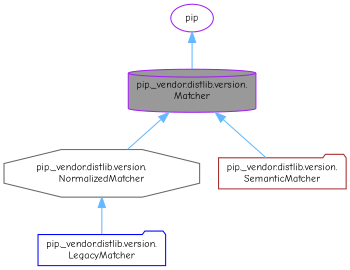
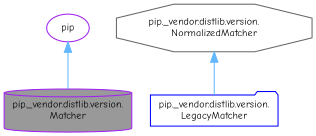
(144, 135) -> none
(282, 173) -> none
